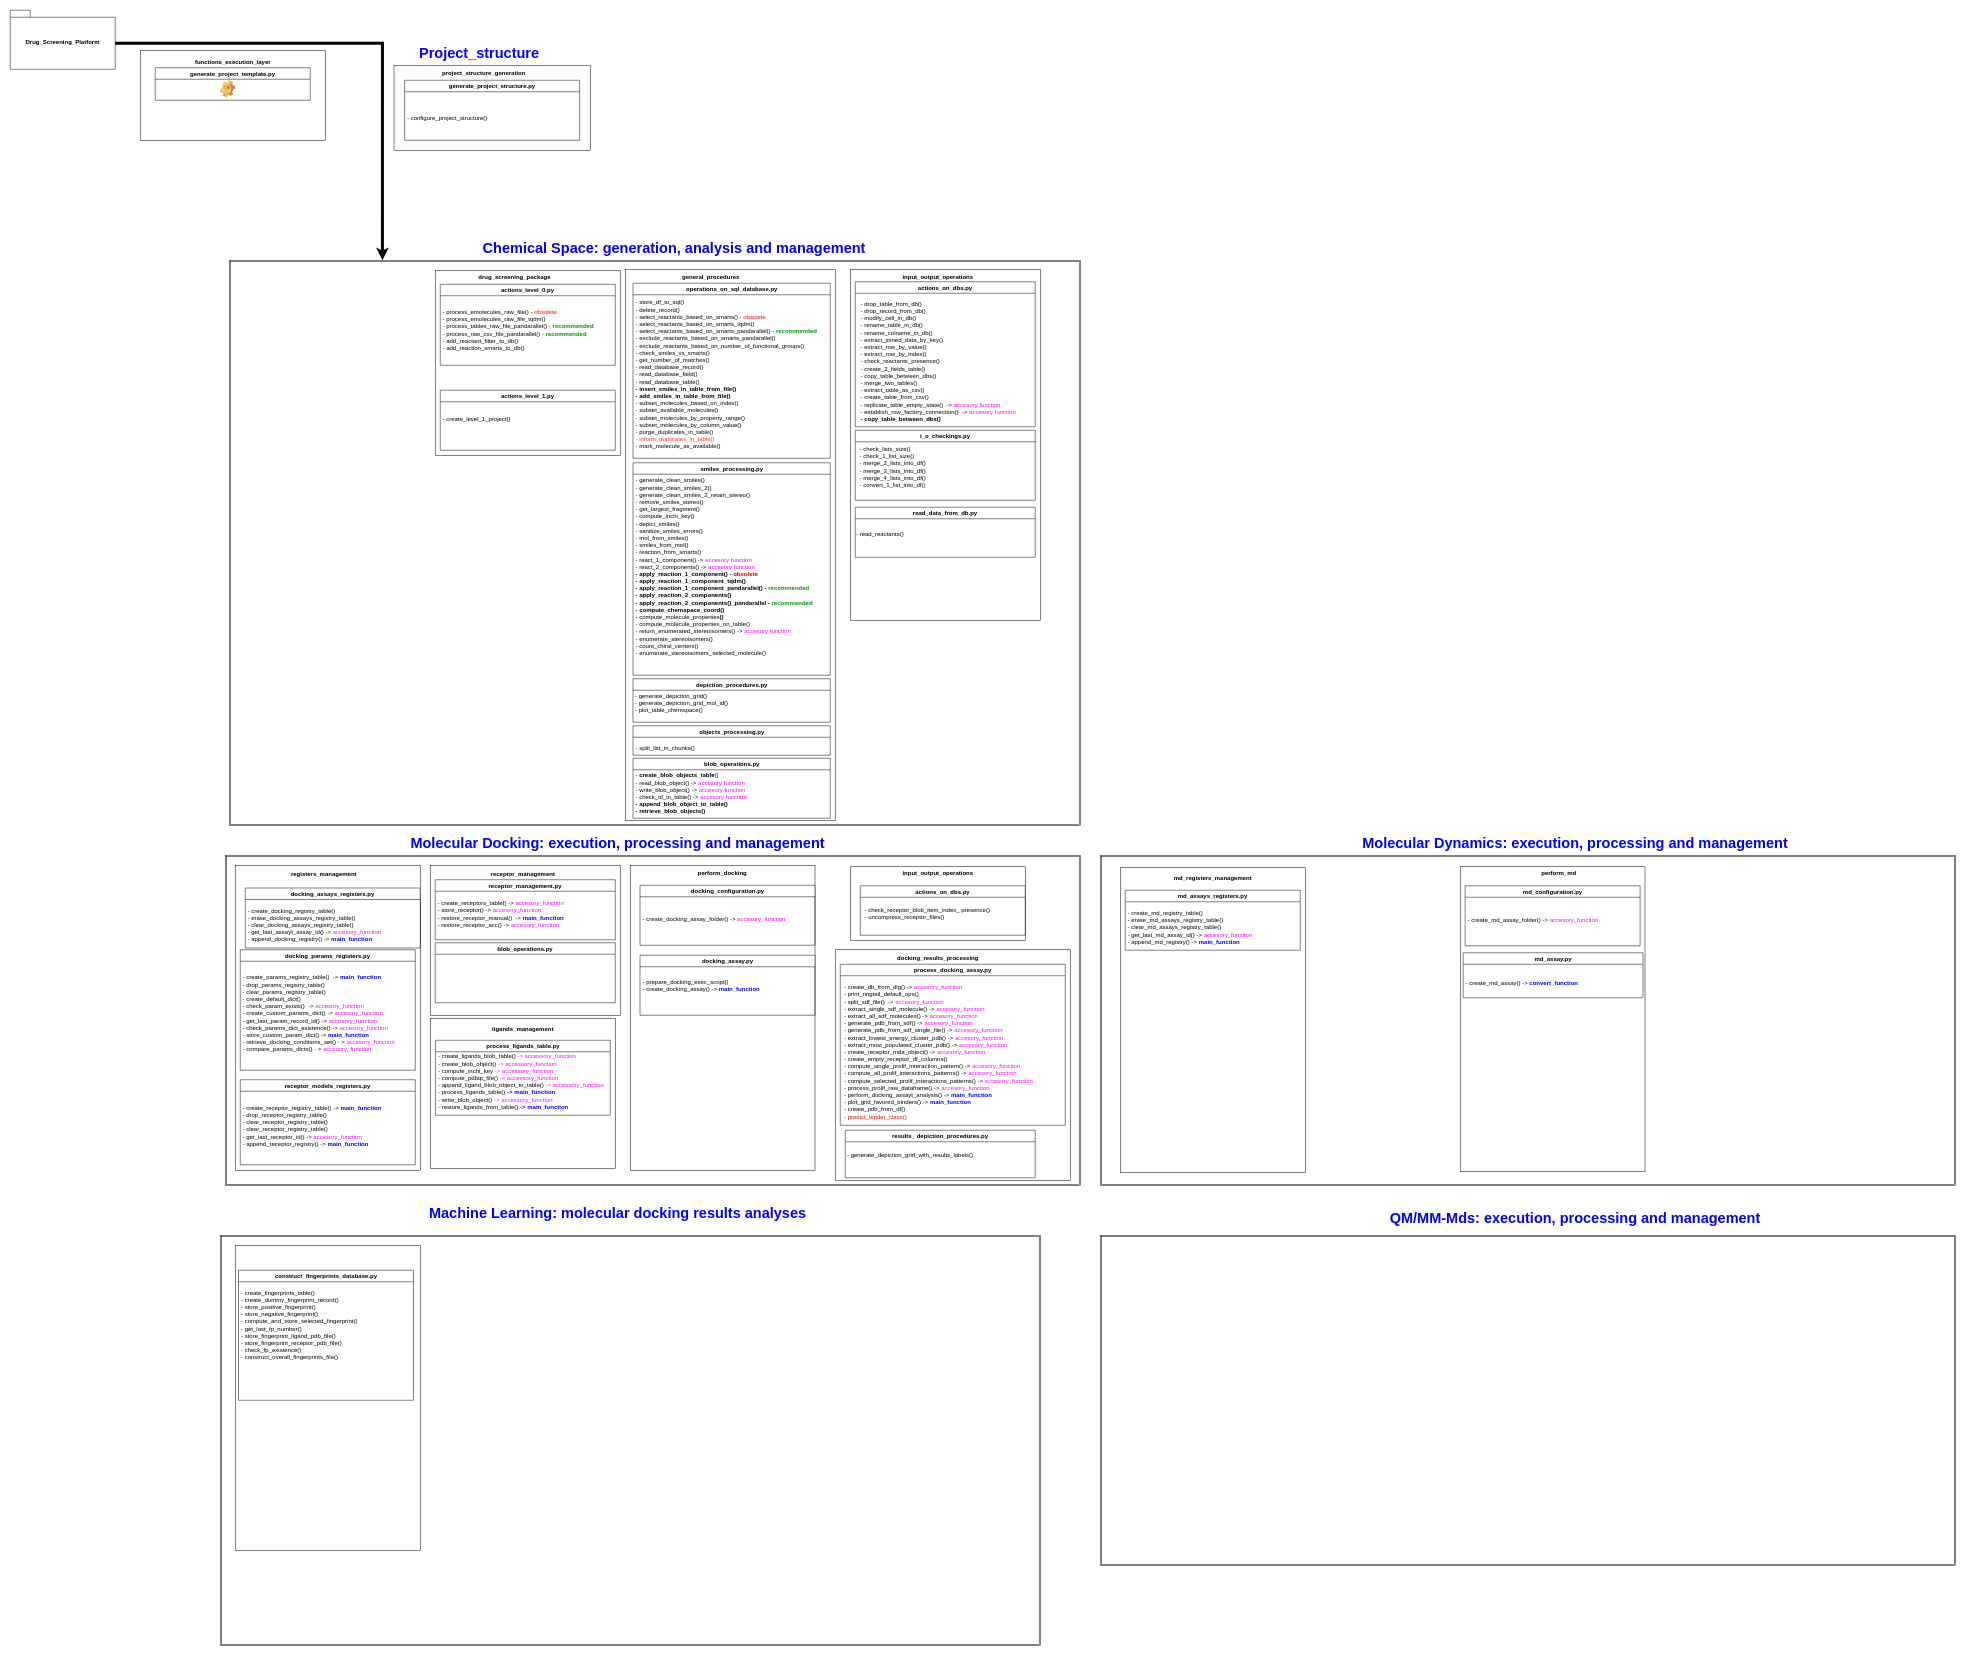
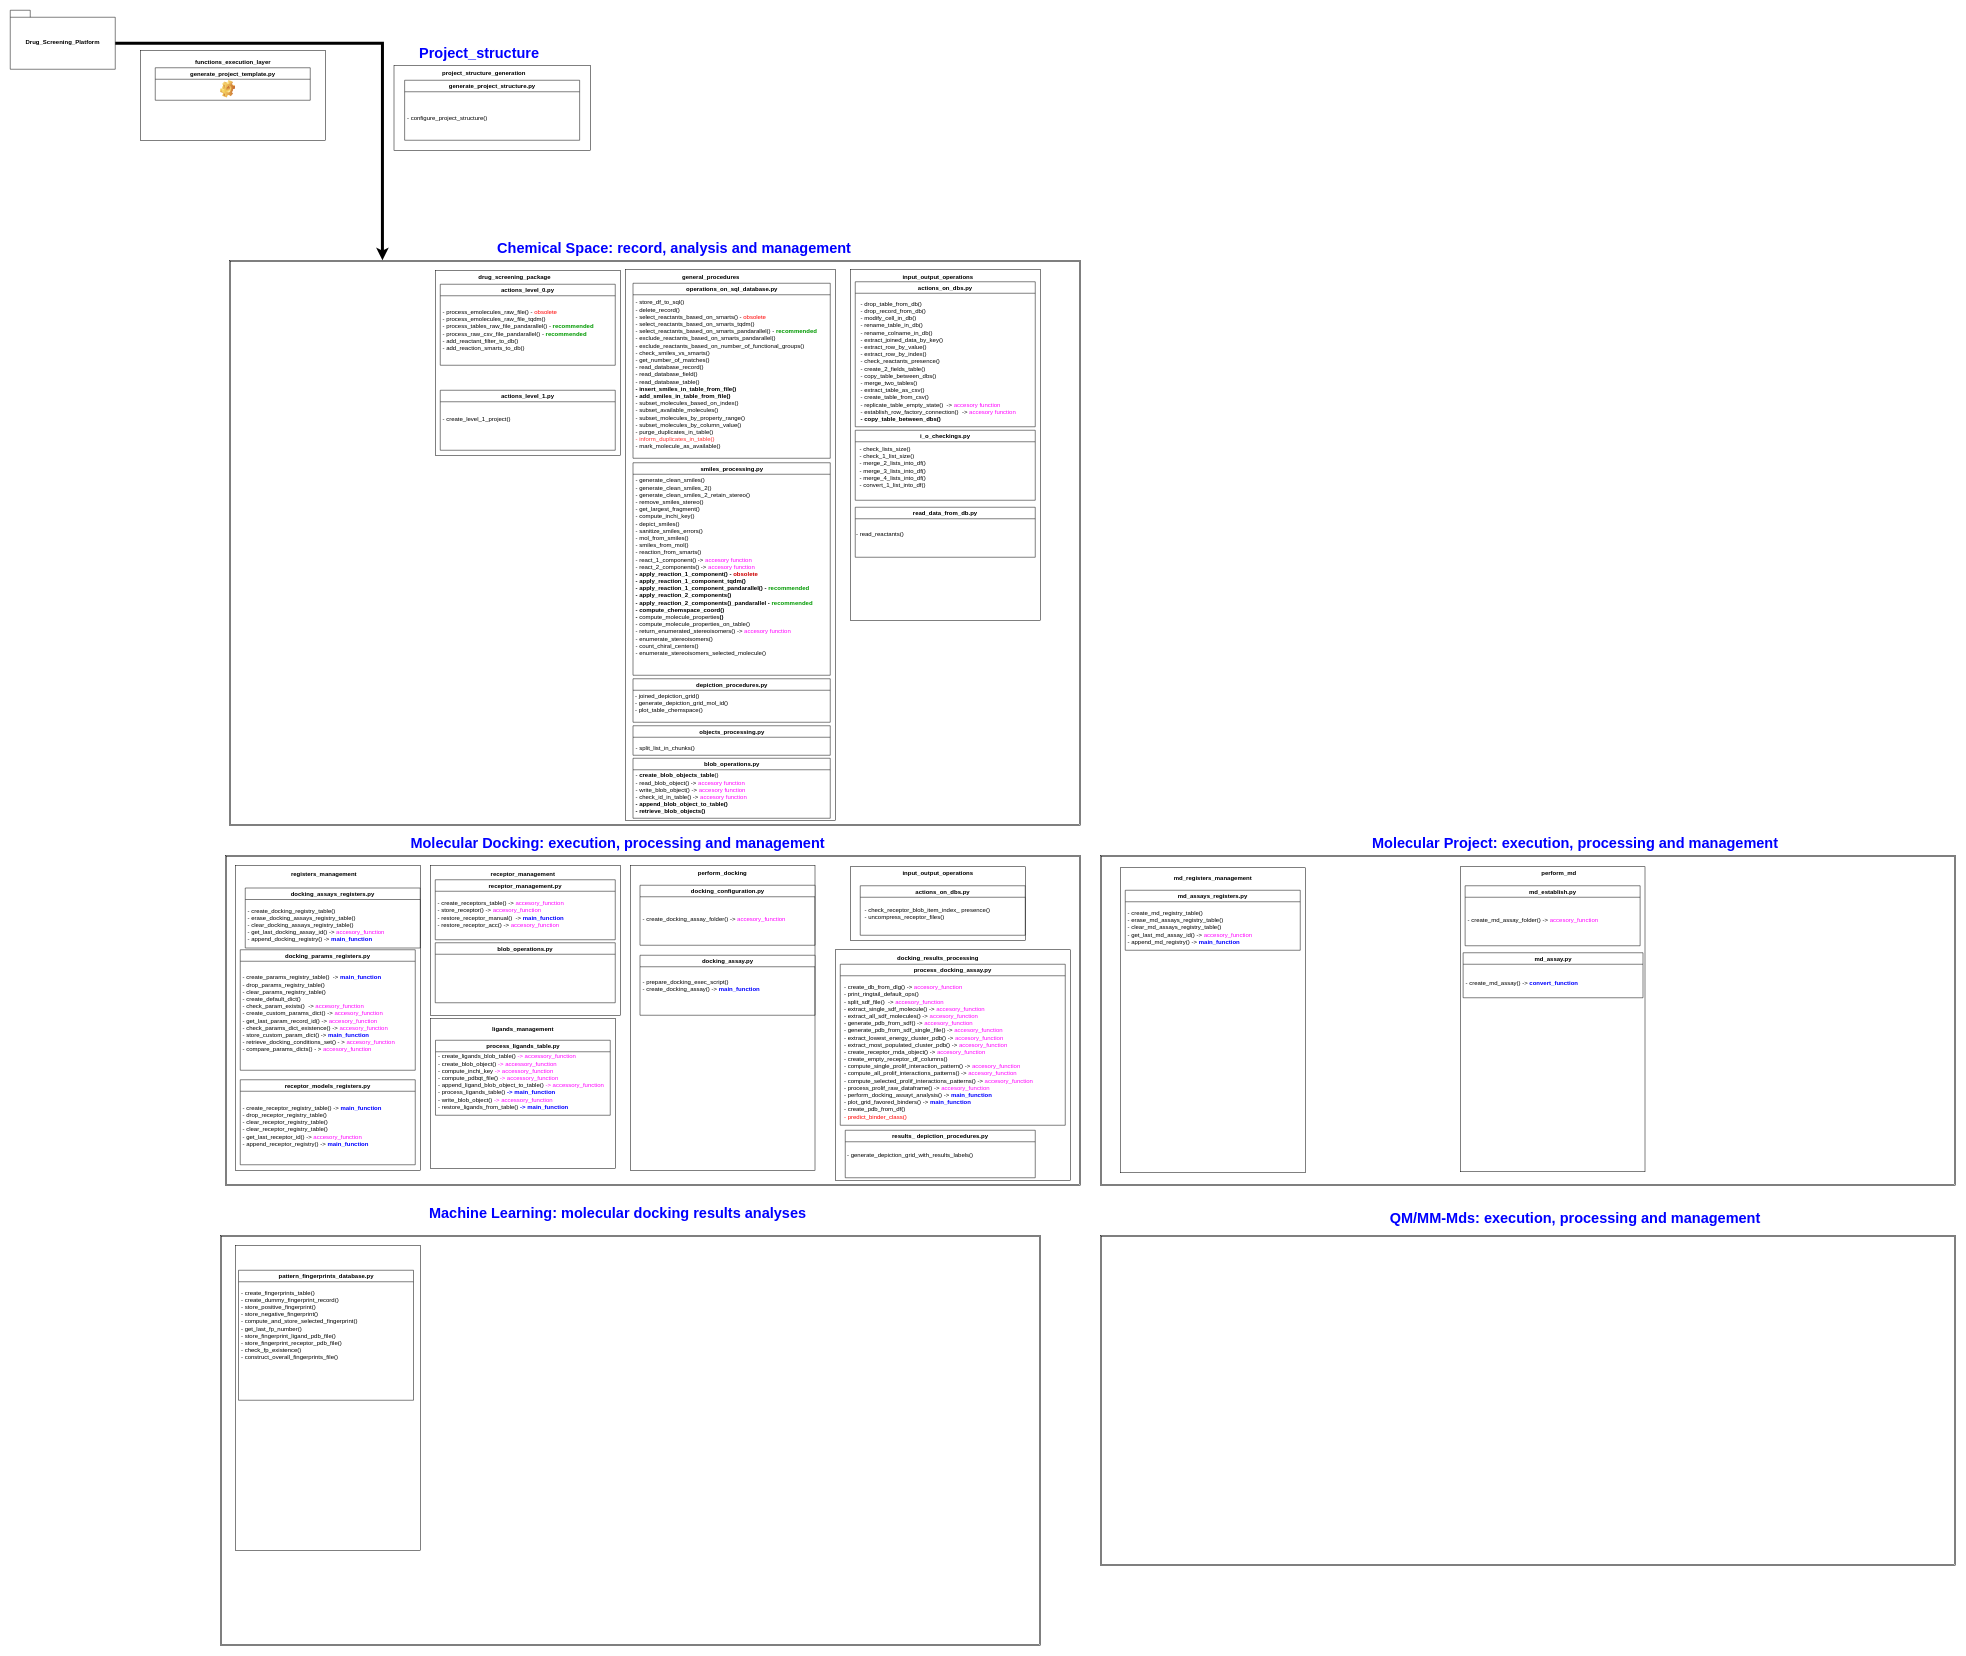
(674, 248) -> (674, 248)
(688, 710) -> (688, 710)
(1575, 843) -> (1575, 843)
(1553, 892) -> (1553, 892)
(325, 925) -> (326, 925)
(326, 1276) -> (326, 1276)
